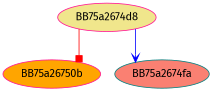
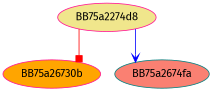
(107, 17) -> (107, 17)
(52, 74) -> (52, 74)
